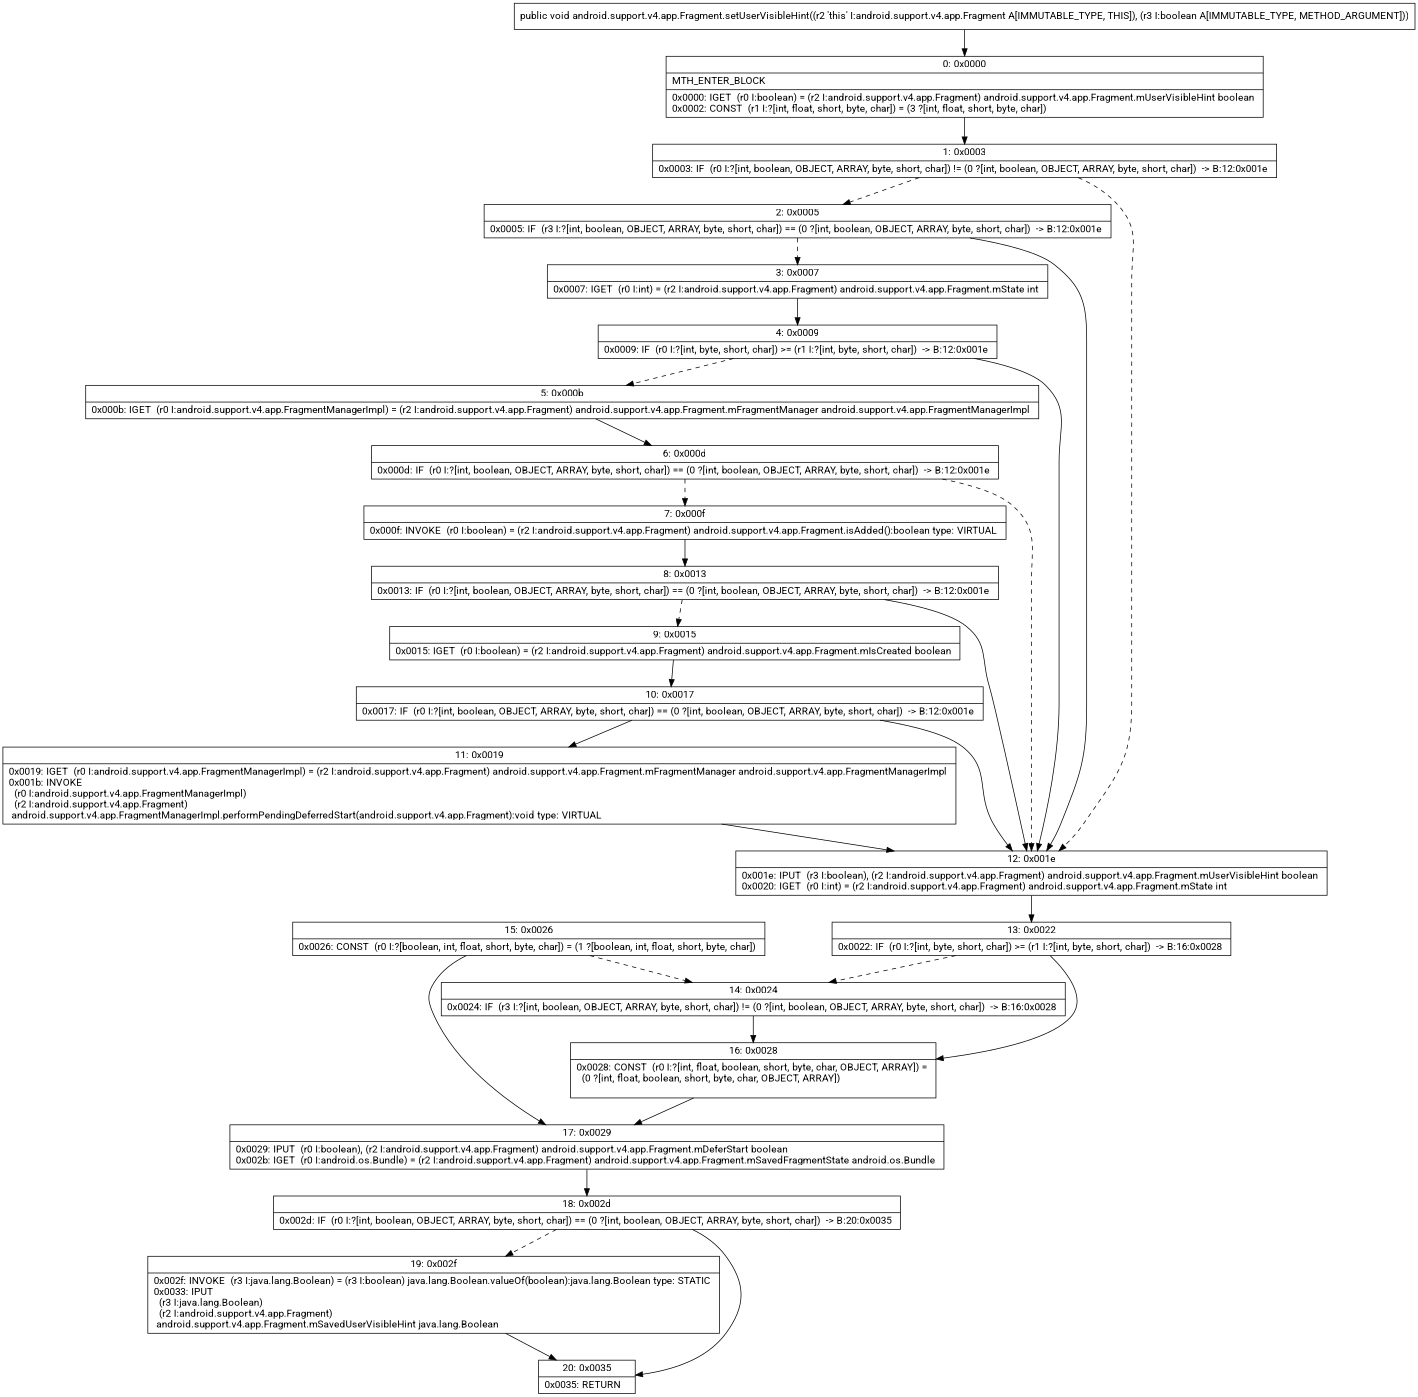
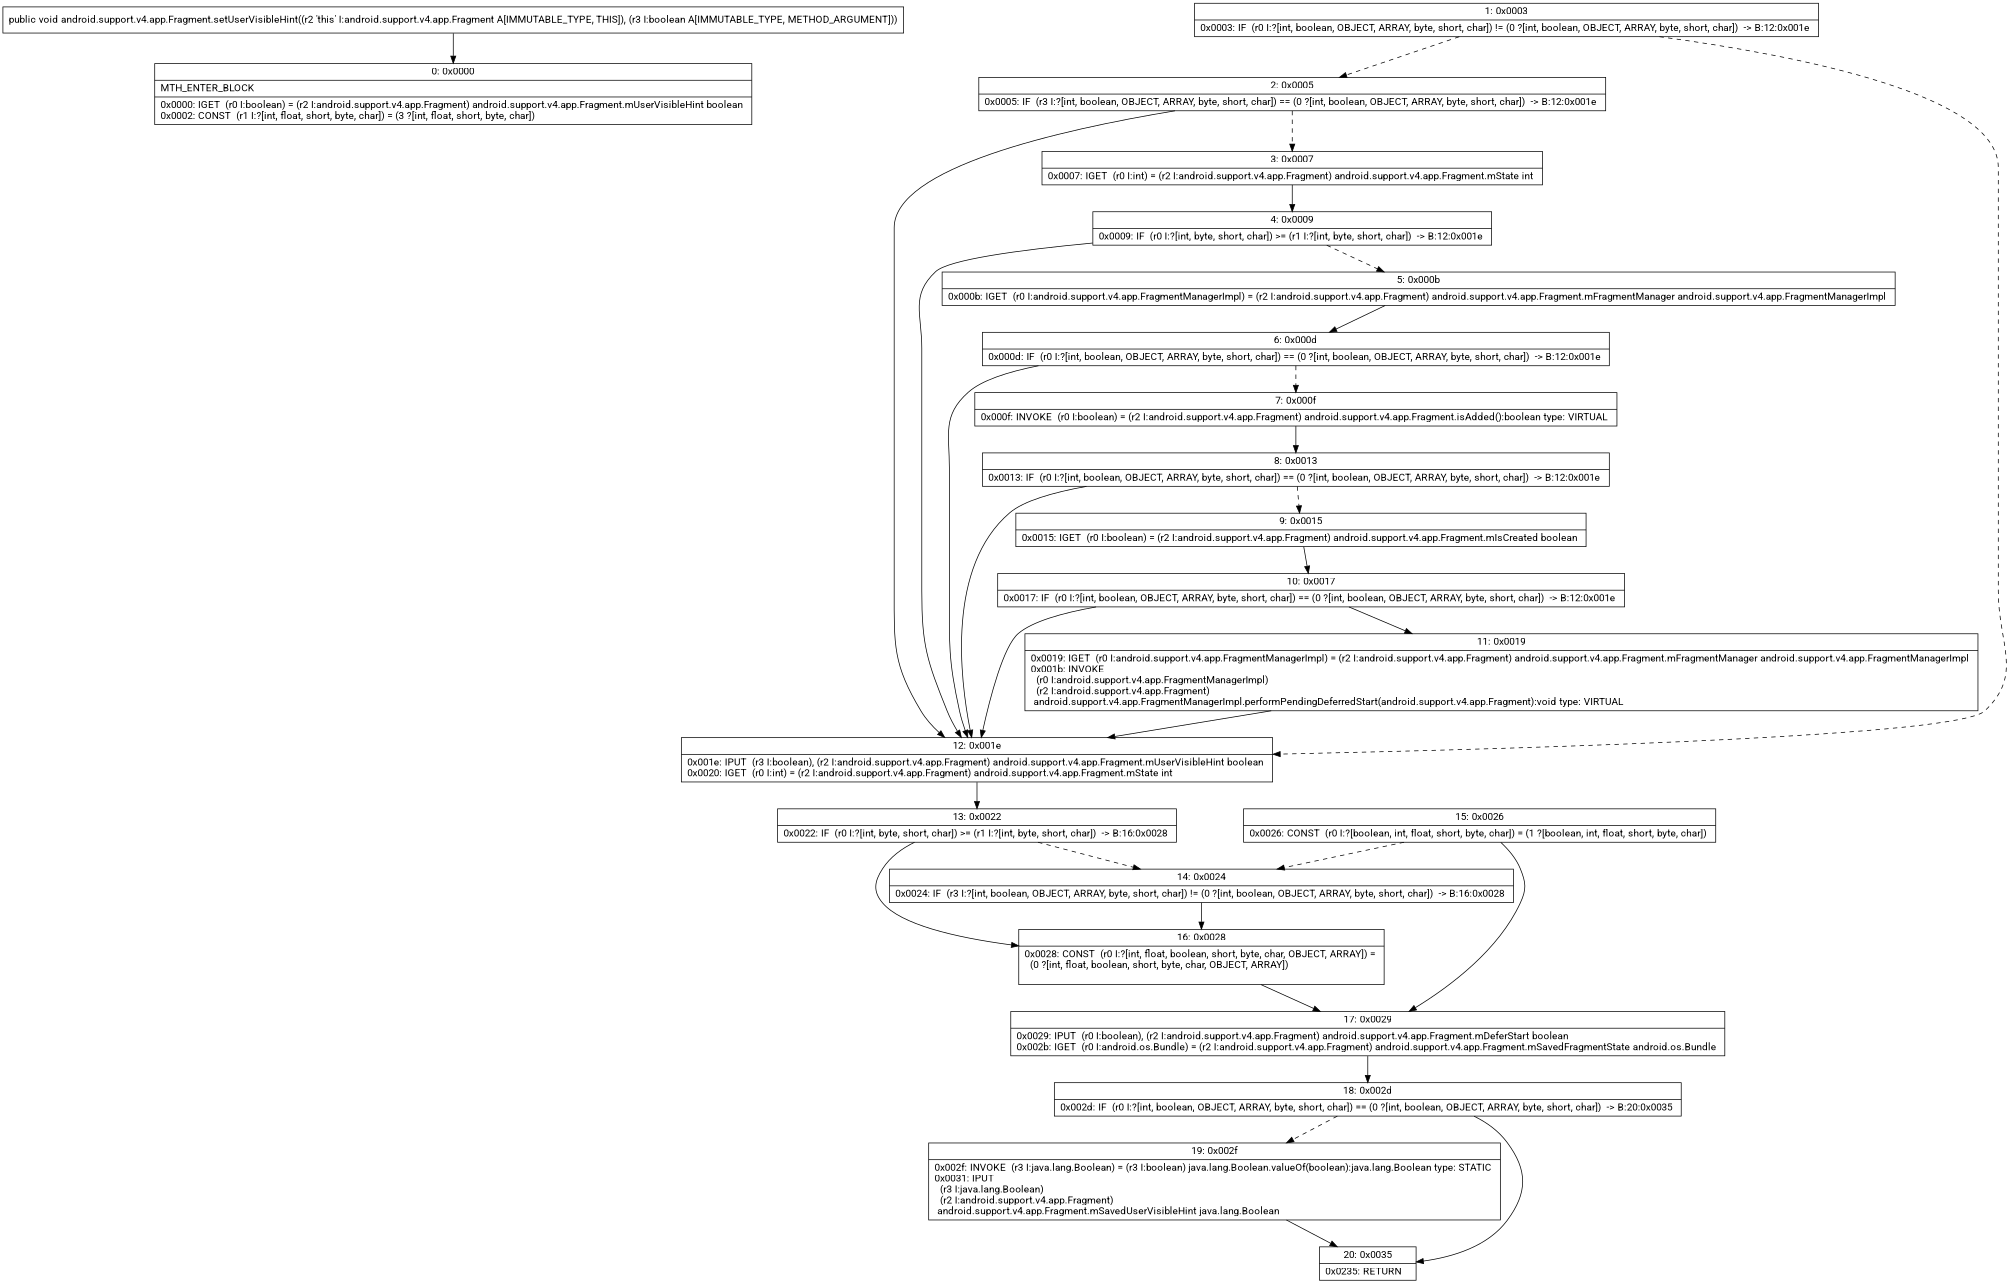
(965, 127) -> none
(1031, 634) -> (949, 521)
(186, 1292) -> (967, 1179)
(587, 1385) -> (1368, 1272)
